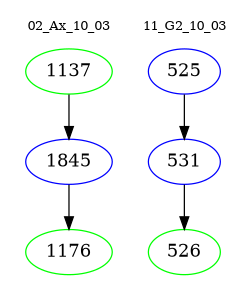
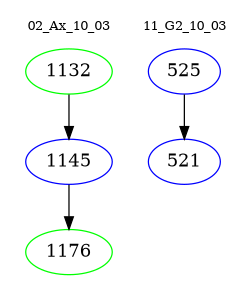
(69, 71) -> (69, 71)
(69, 162) -> (69, 162)
(184, 162) -> (184, 162)
(184, 252) -> none
